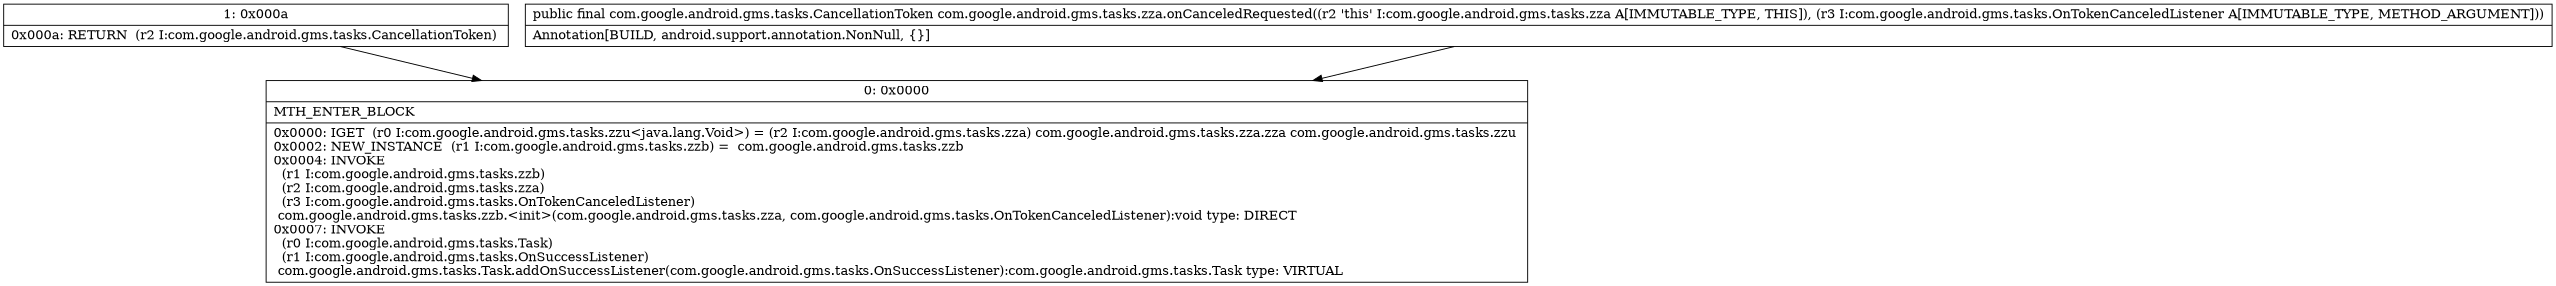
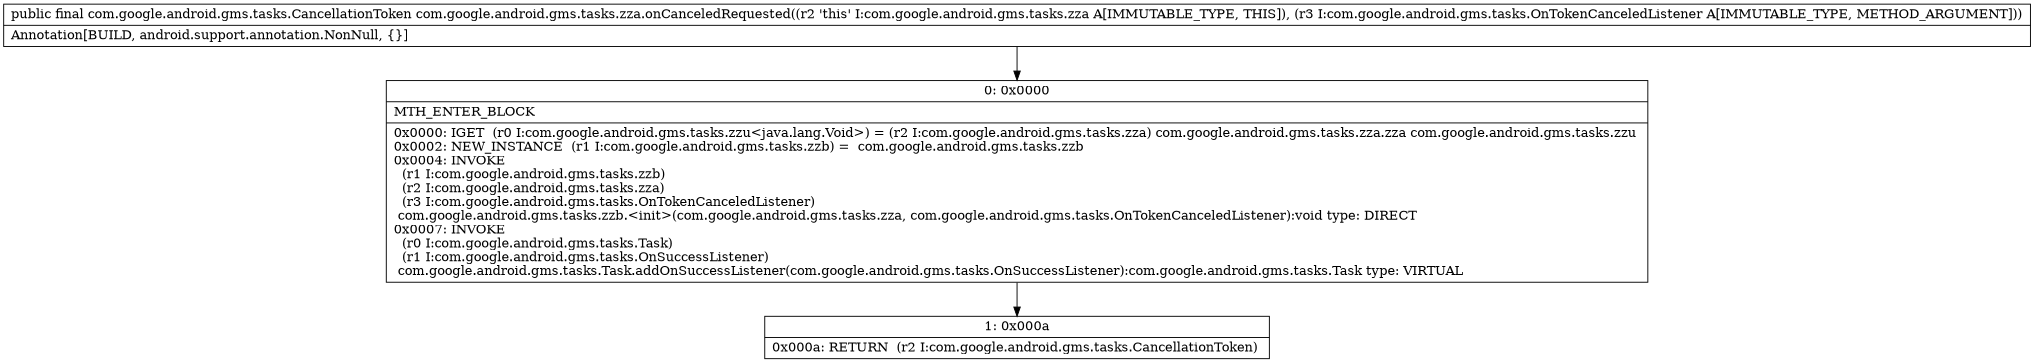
(406, 62) -> (1017, 295)
